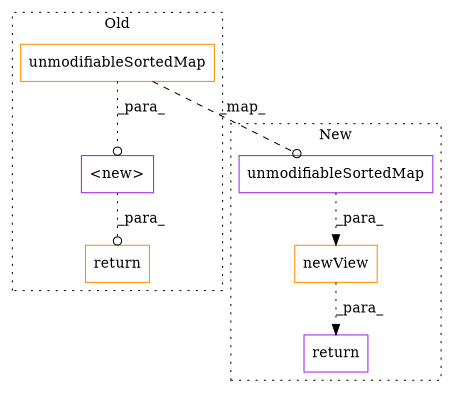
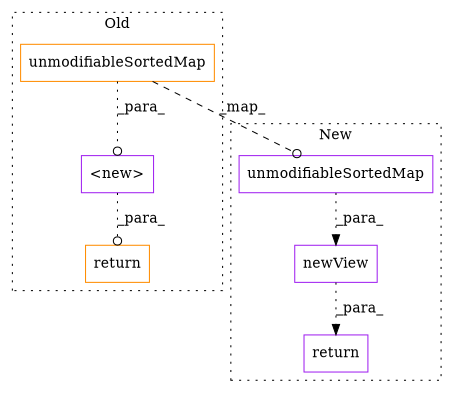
(336, 264) -> (336, 264)
